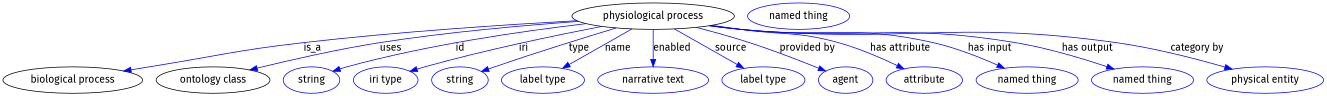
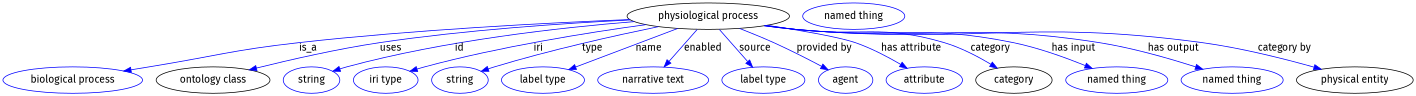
(73, 80) -> (73, 80)
none -> (1014, 80)
(1265, 80) -> (1355, 80)
